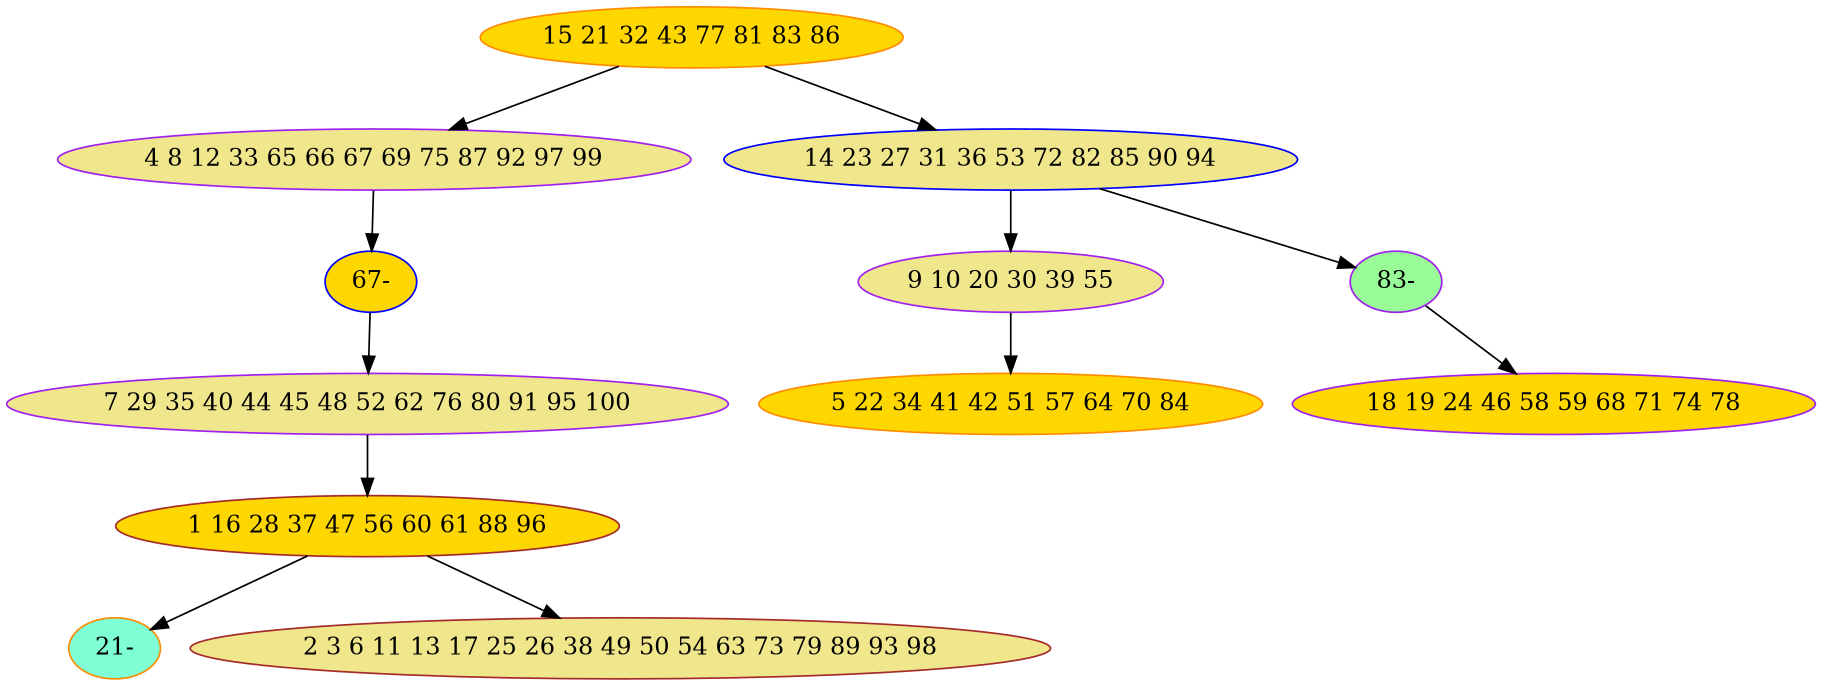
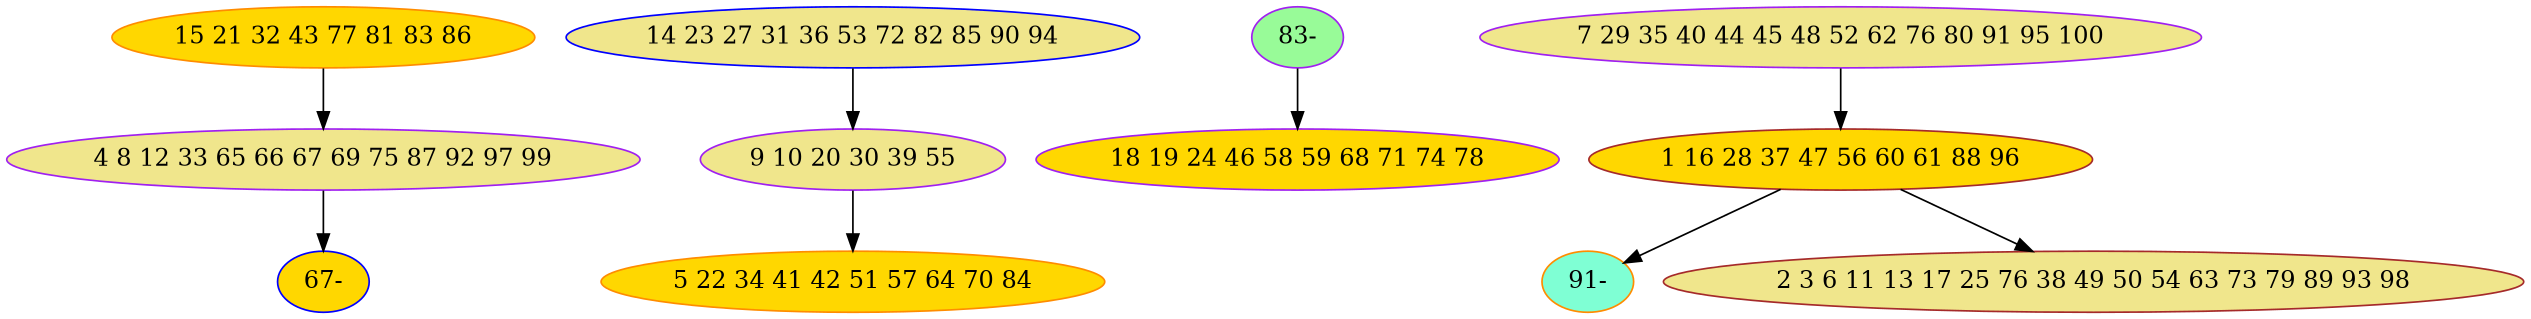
(842, 95) -> none
(1219, 225) -> none
(369, 335) -> none
(115, 648) -> (1588, 282)
(620, 648) -> (2094, 282)
